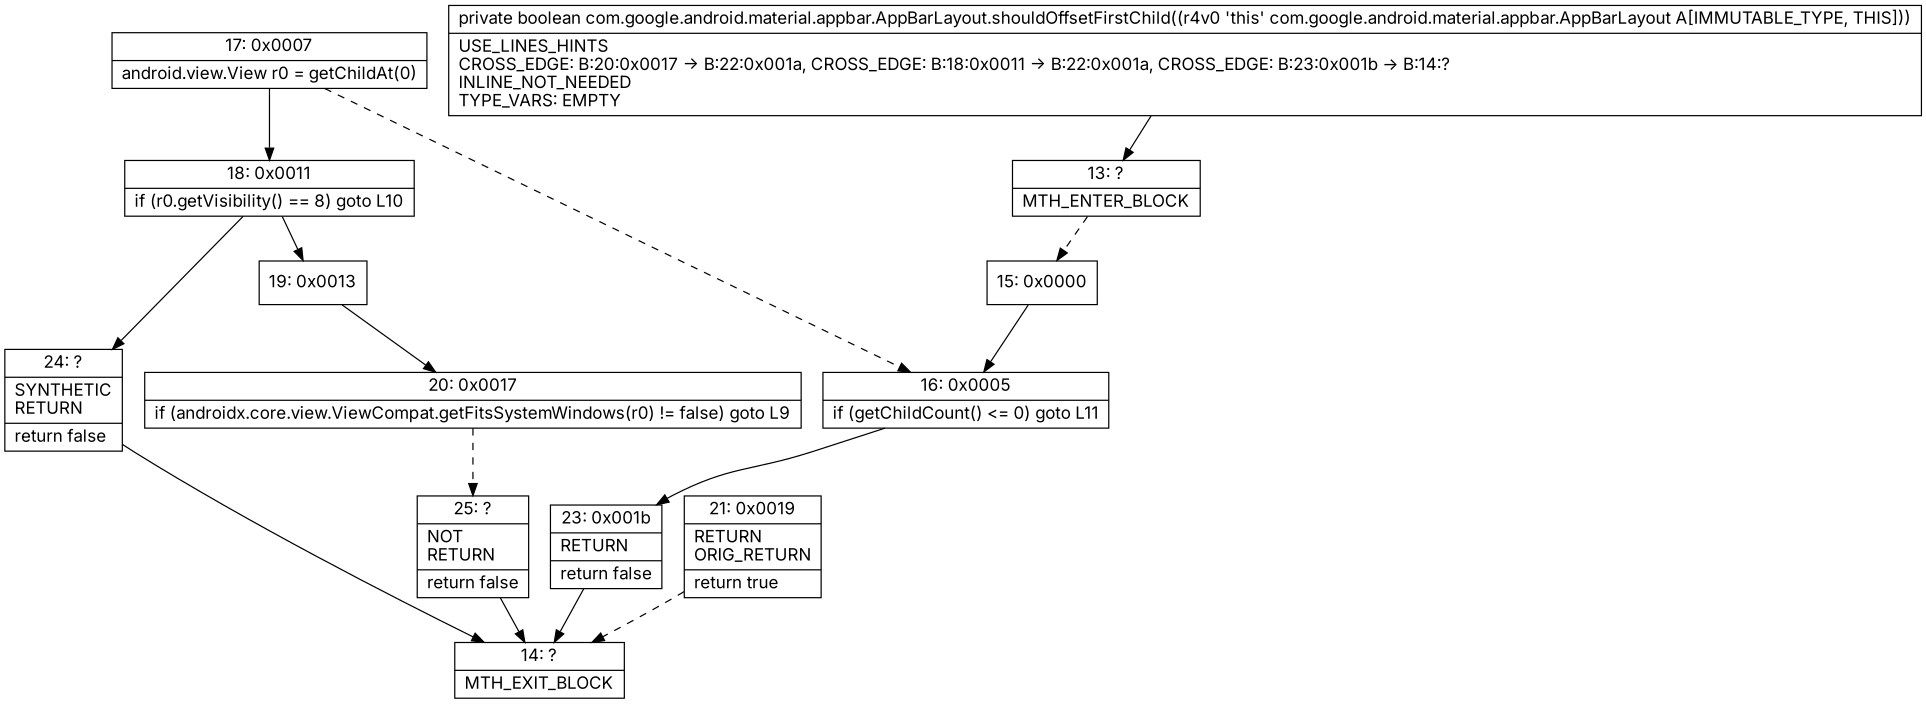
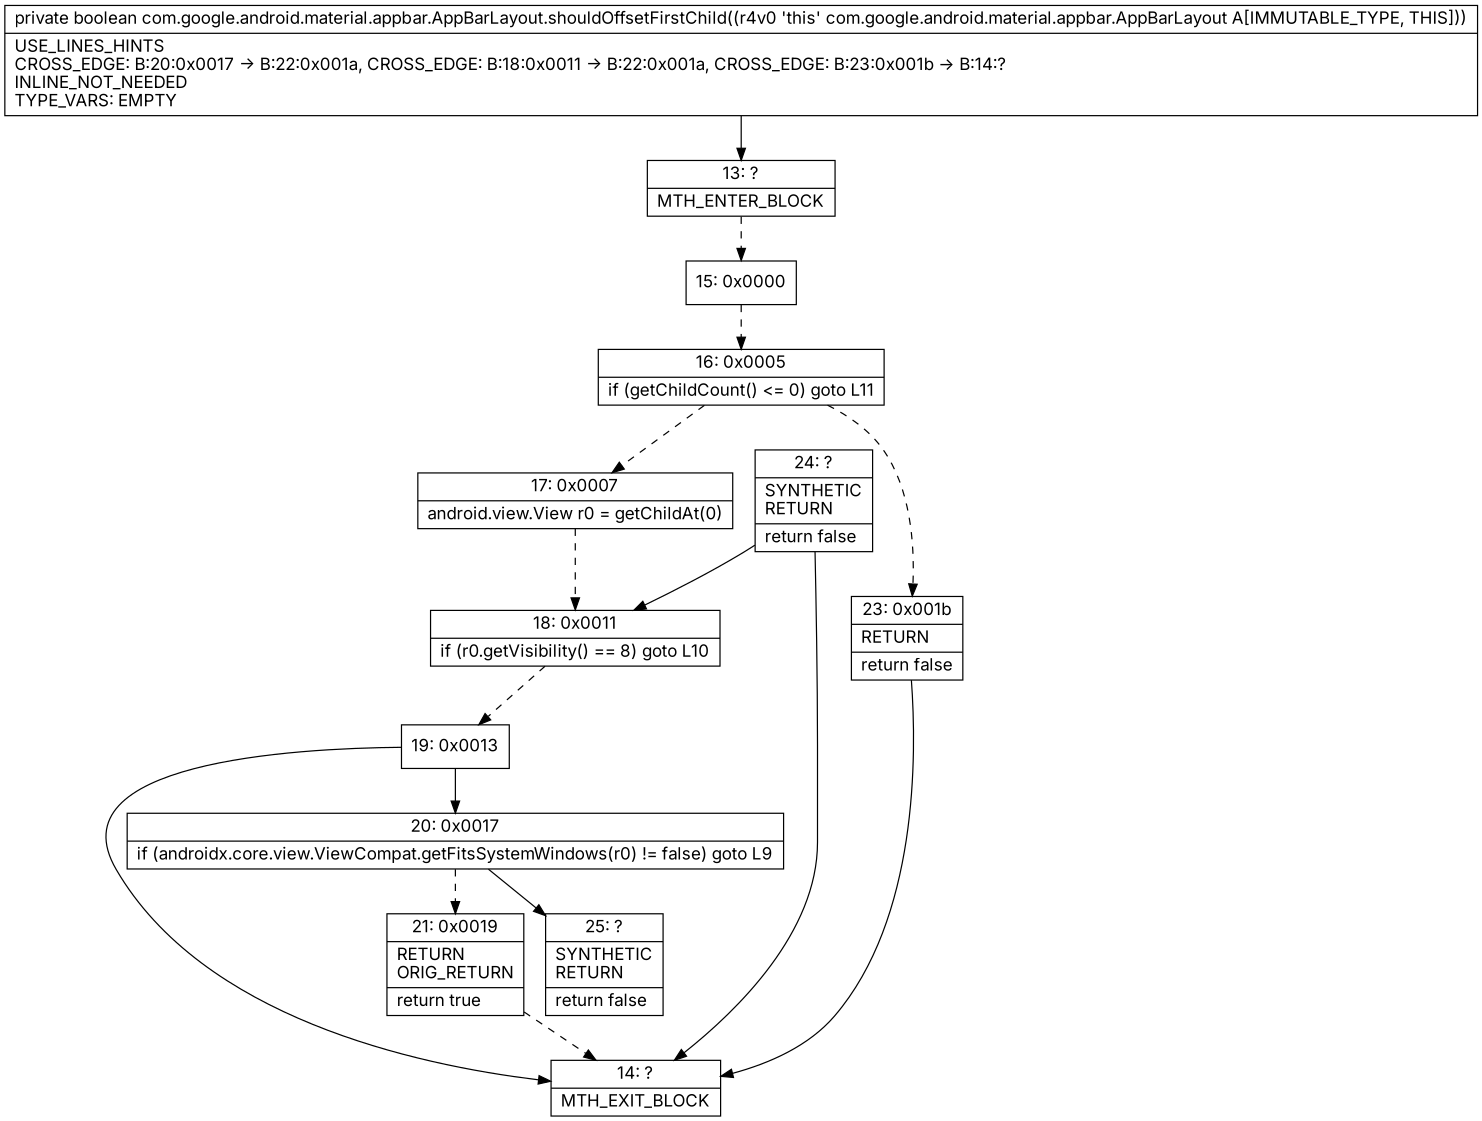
(269, 118) -> (575, 563)
(612, 228) -> (663, 435)
(290, 233) -> (517, 691)
(182, 278) -> (701, 577)
(1009, 333) -> (741, 321)
(473, 456) -> (512, 889)
(775, 462) -> (899, 480)
(446, 537) -> (604, 955)
(510, 615) -> (154, 920)
none -> (455, 885)
